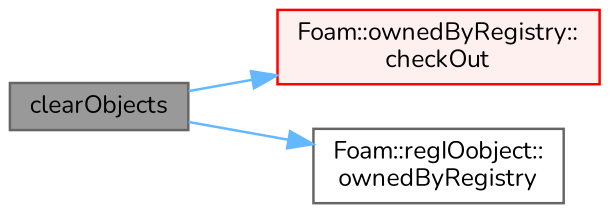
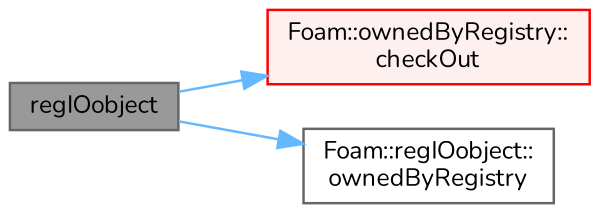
(99, 107) -> (94, 107)
